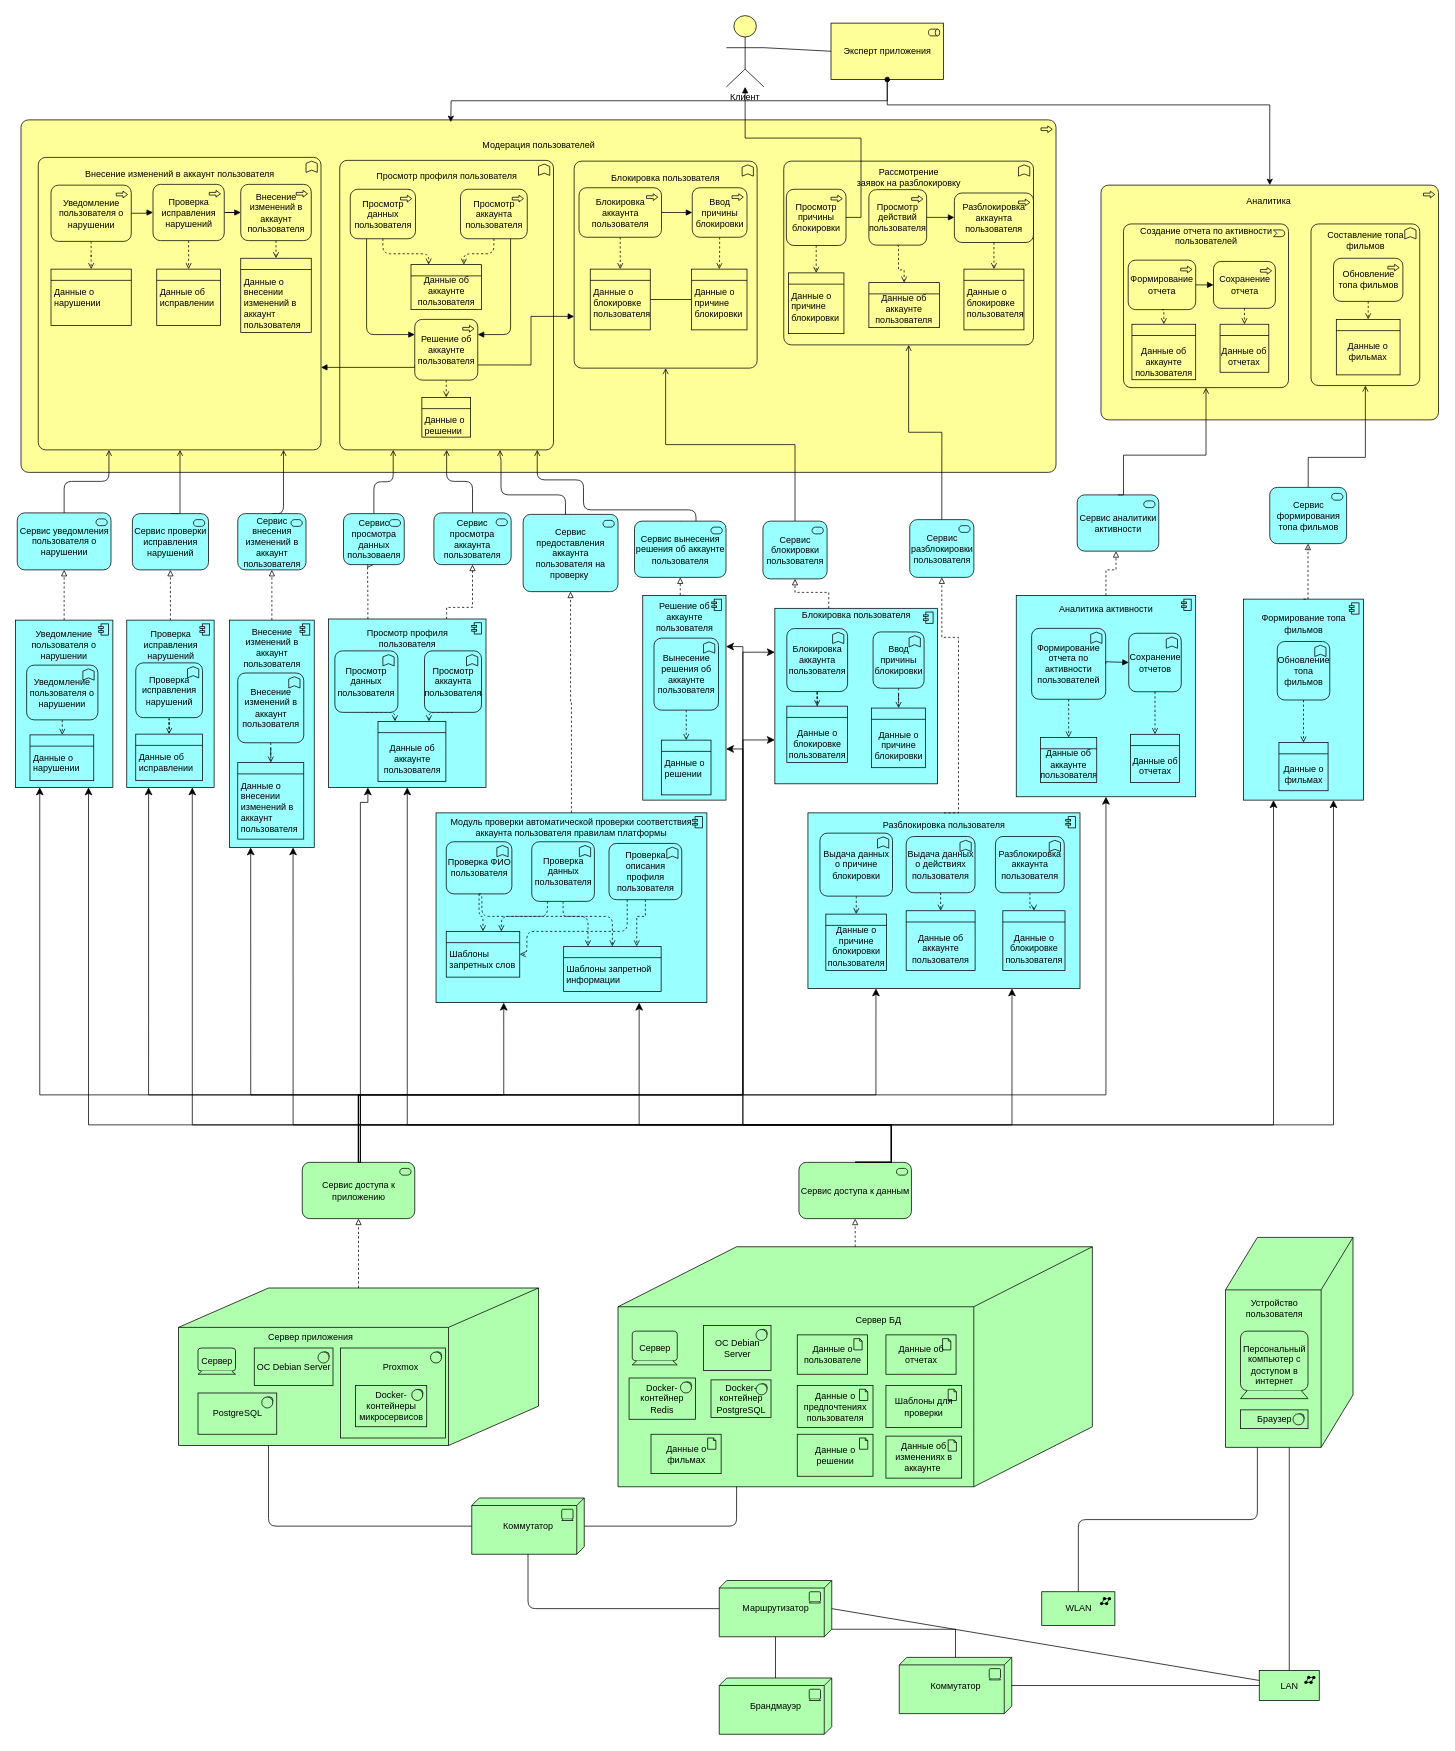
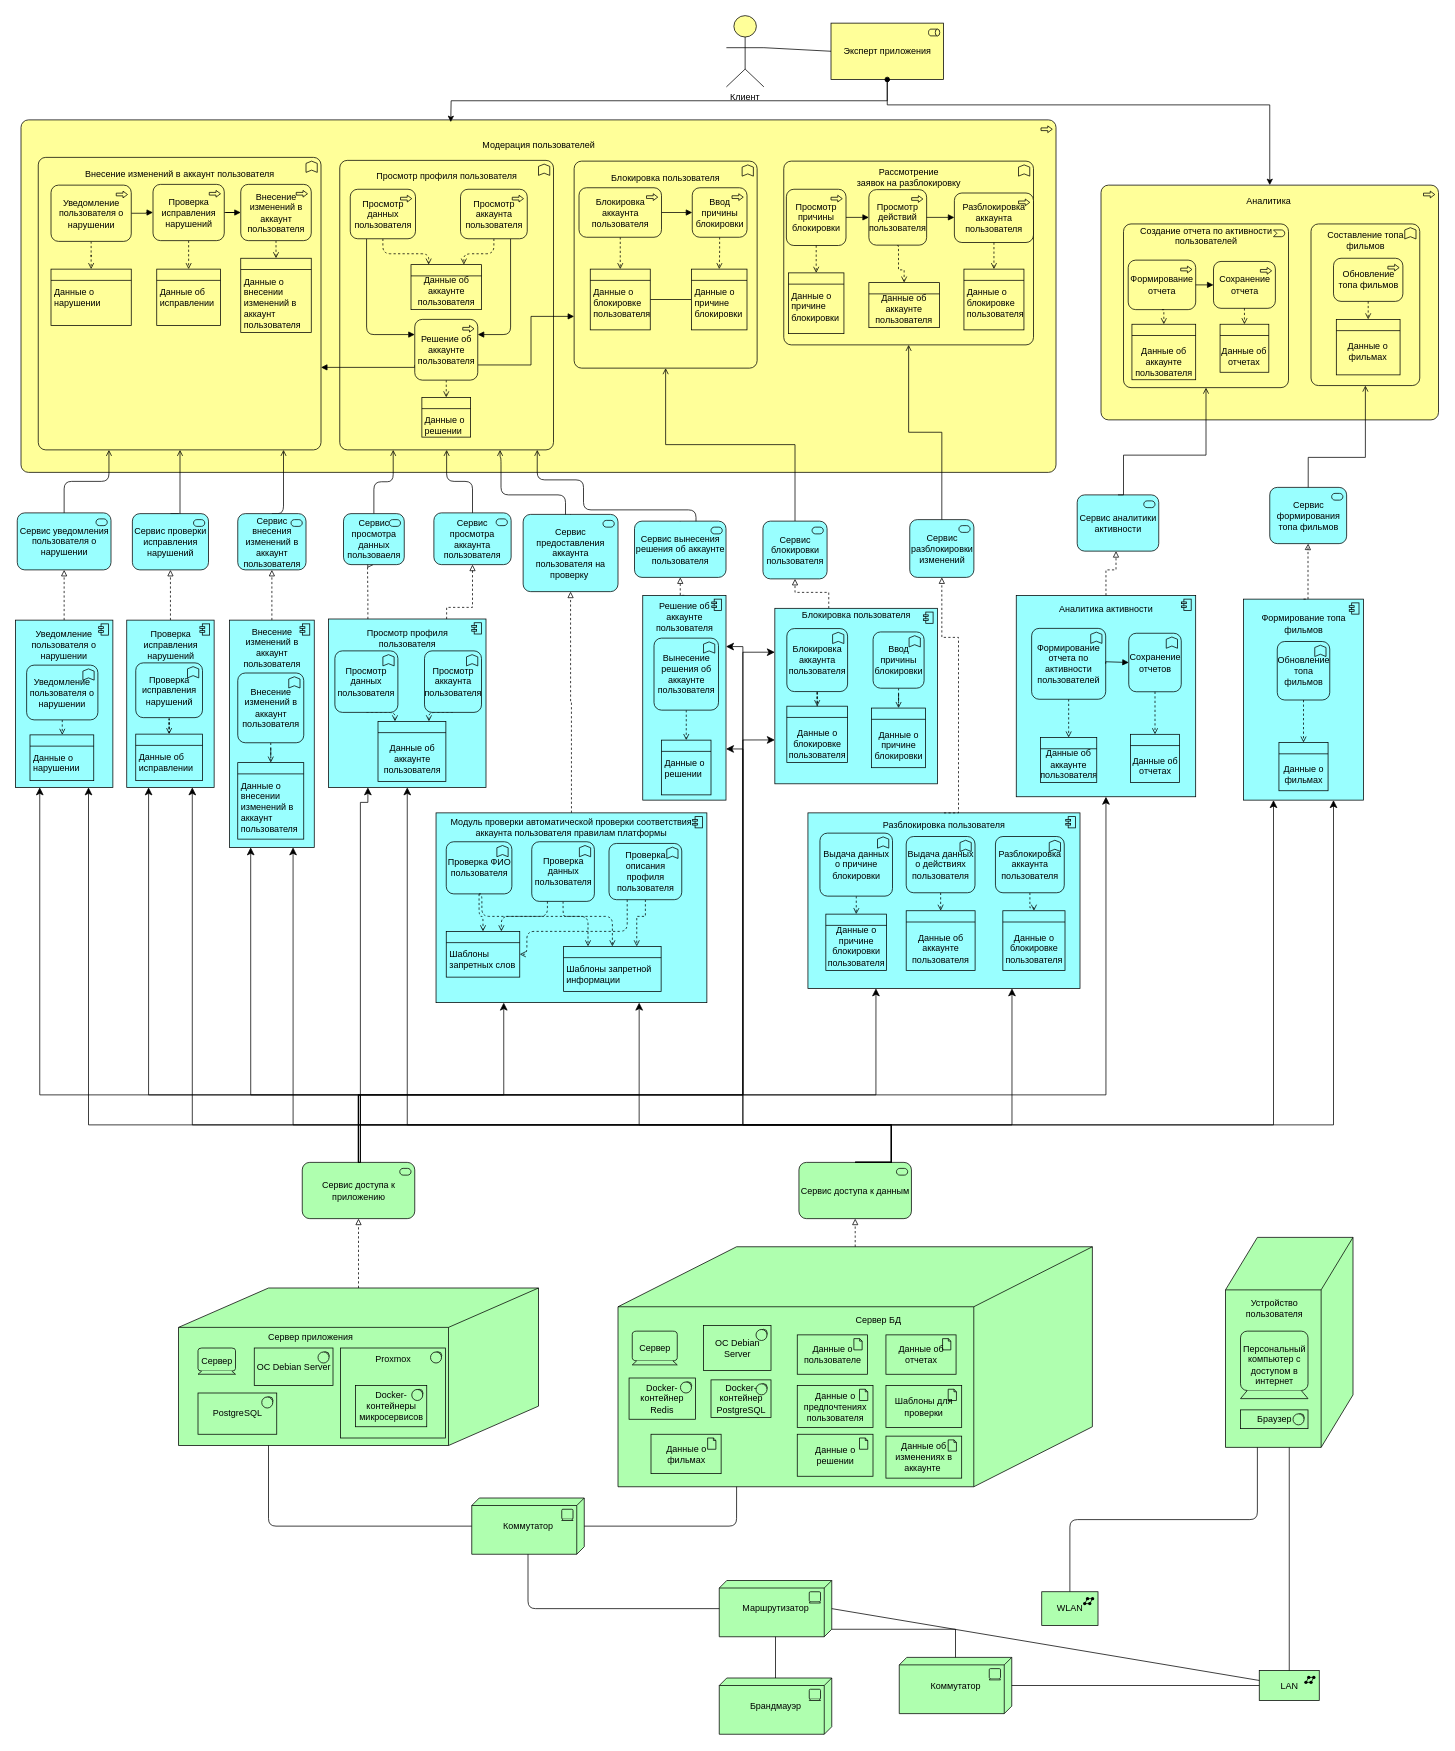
(861, 216) -> (861, 217)
(942, 549) -> (942, 549)
(401, 1367) -> (393, 1359)
(1078, 1608) -> (1070, 1608)
